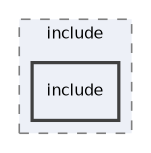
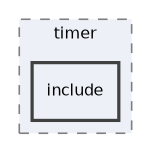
(75, 35) -> (75, 35)
